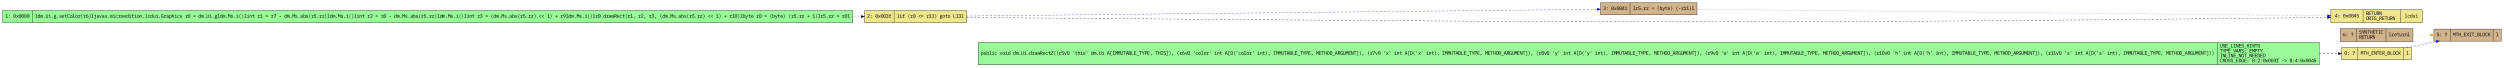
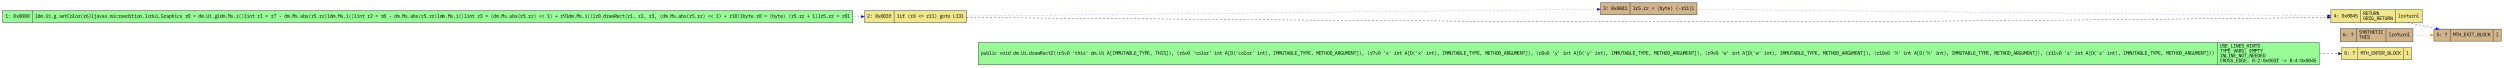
(1282, 13) -> (1282, 13)
(2411, 16) -> (2409, 16)
(857, 17) -> (857, 17)
(2422, 35) -> (2422, 35)
(2367, 37) -> (2365, 37)
(2421, 45) -> (2422, 26)
